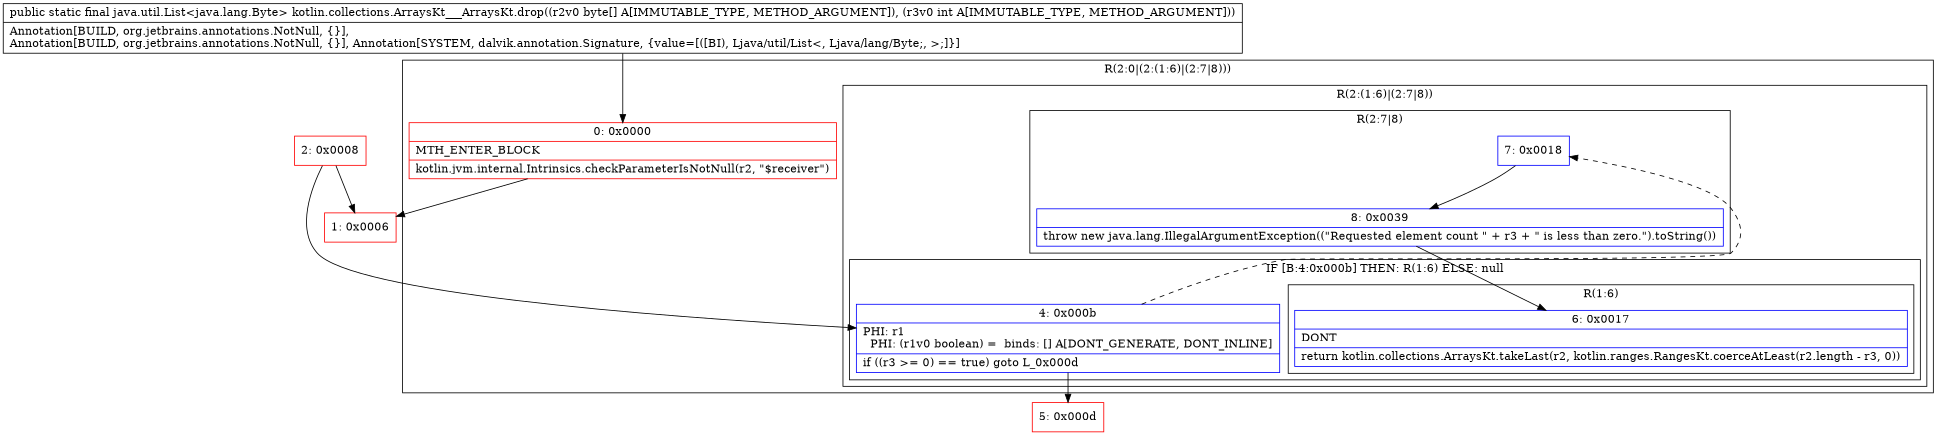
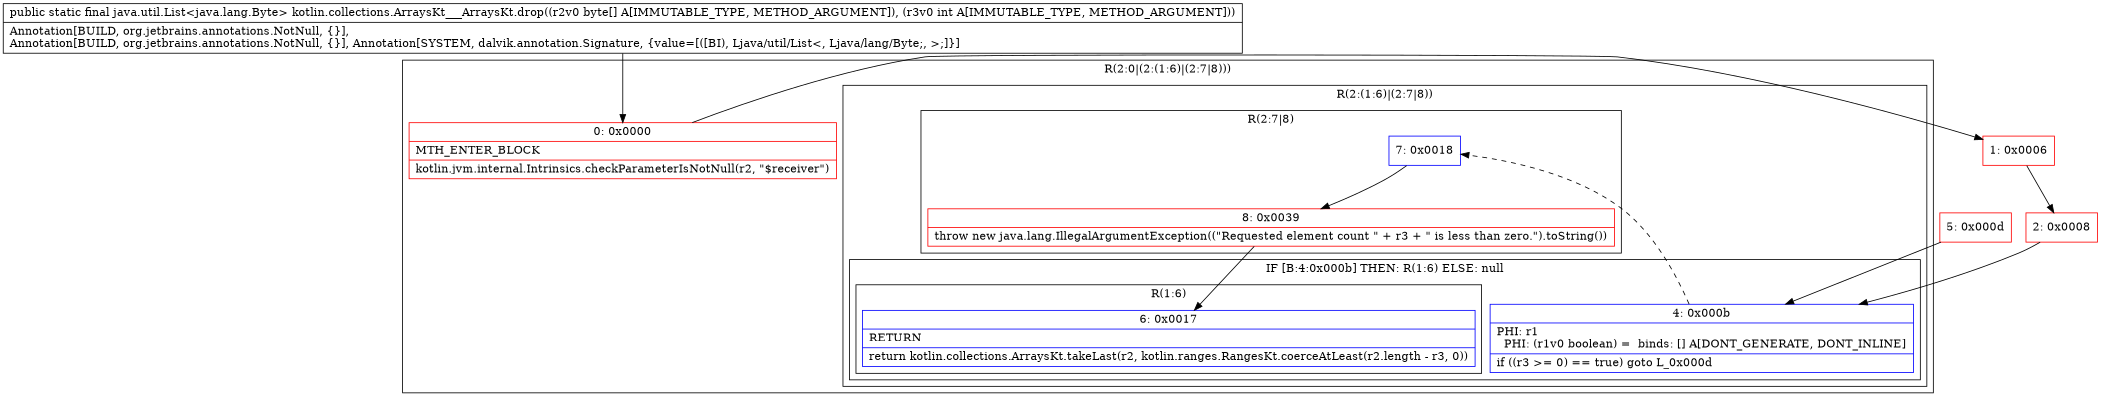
(344, 185) -> (2038, 186)
(1380, 228) -> (1271, 228)
(1319, 338) -> (895, 338)
(1068, 383) -> (1867, 272)
